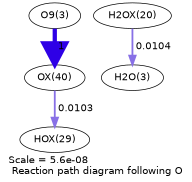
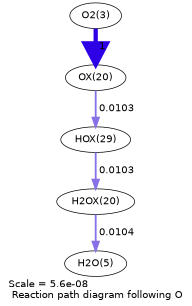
(55, 16) -> (96, 16)
(55, 78) -> (96, 78)
(132, 78) -> (96, 264)
none -> (96, 166)
